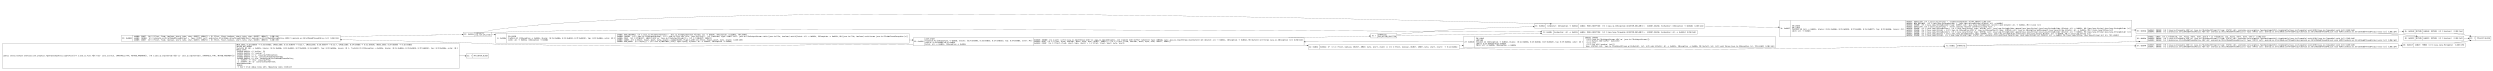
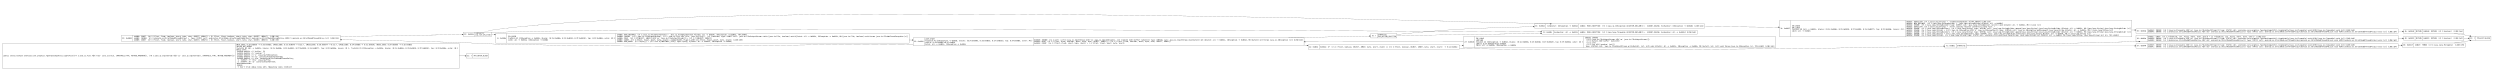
(2397, 34) -> (2400, 38)
